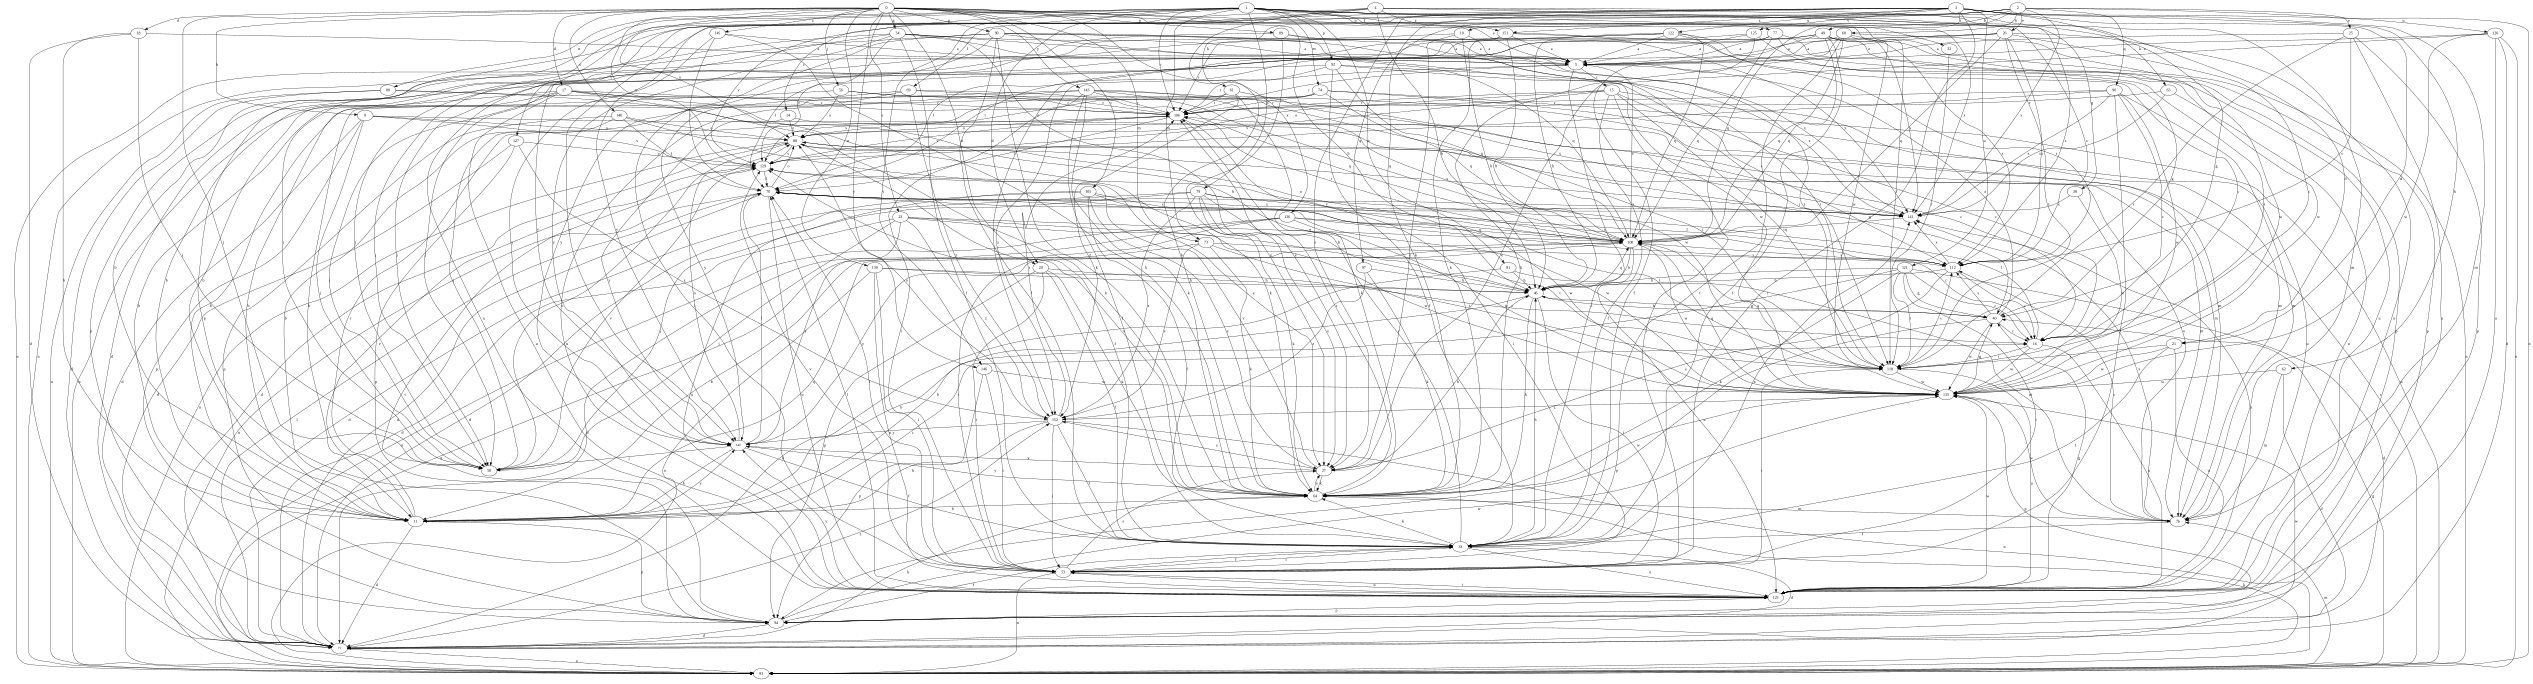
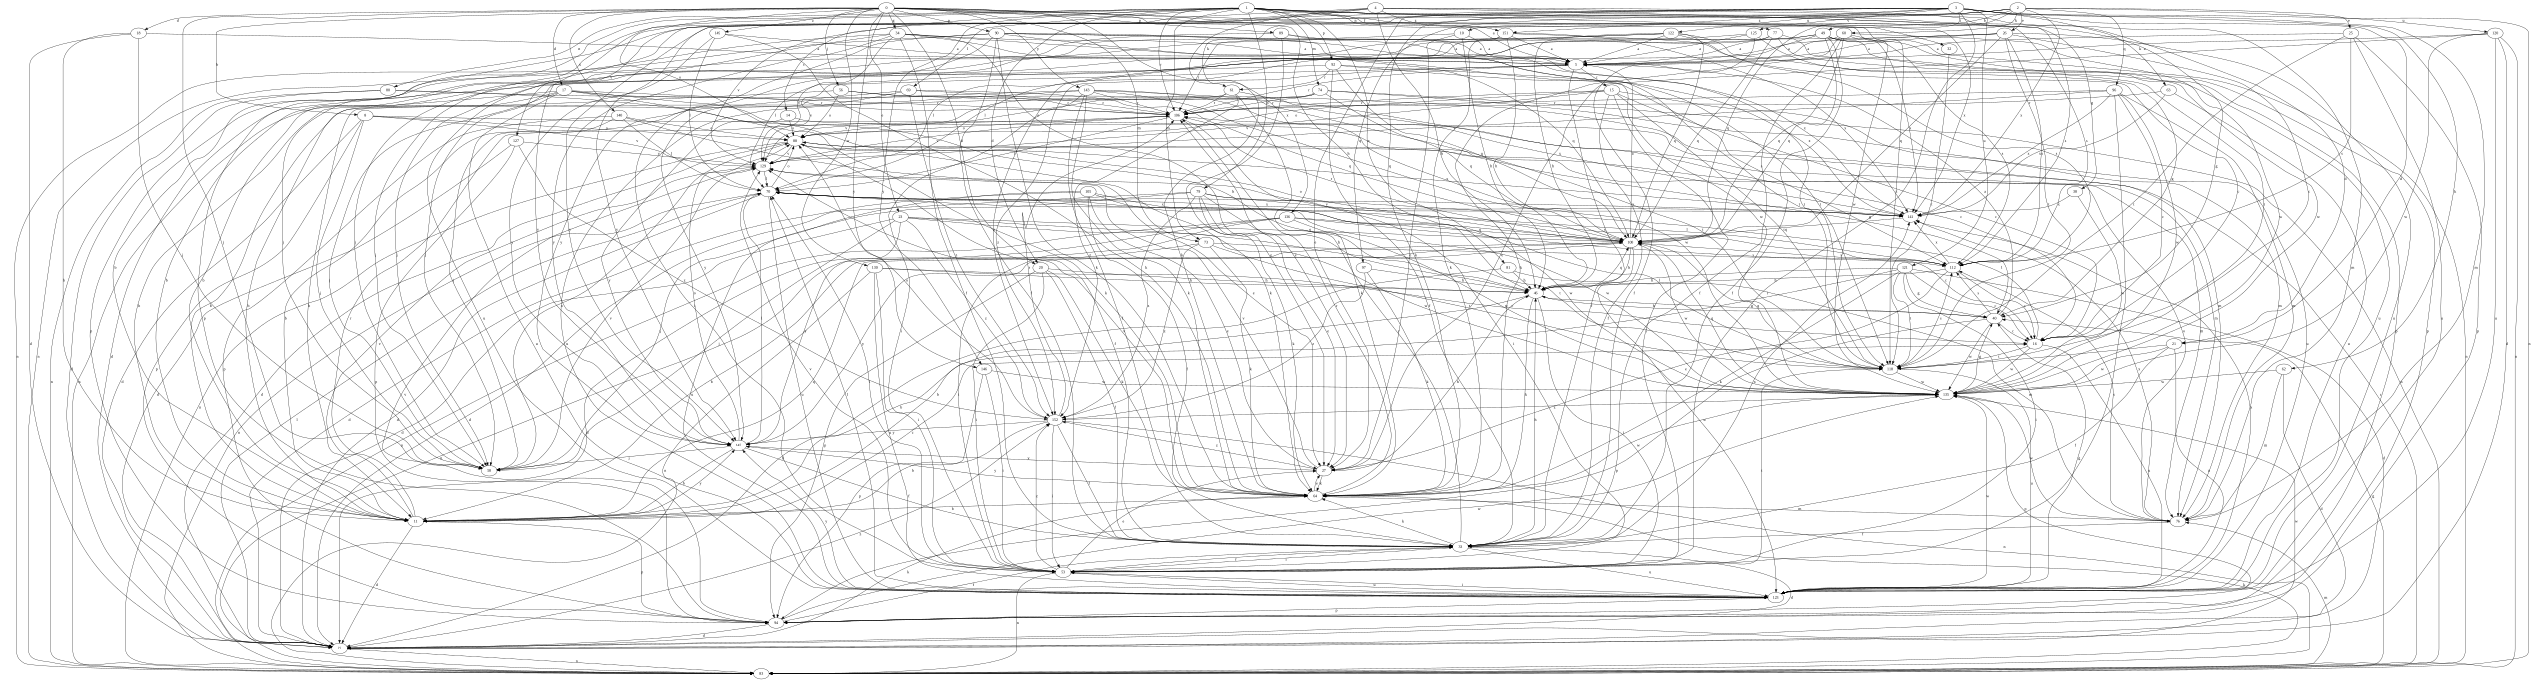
(628, 30) -> (1160, 75)
(1064, 62) -> none
(1218, 86) -> (1288, 86)
none -> (1036, 500)
